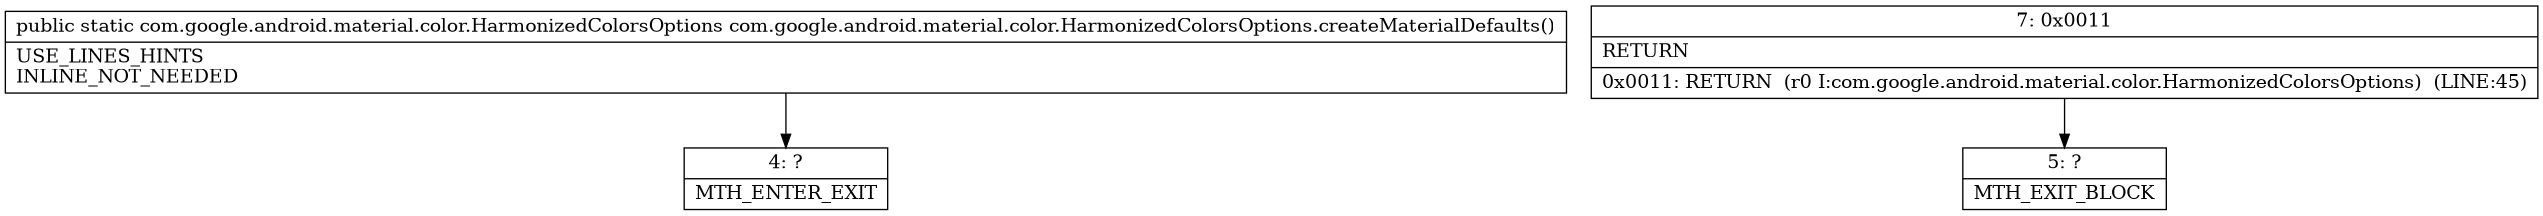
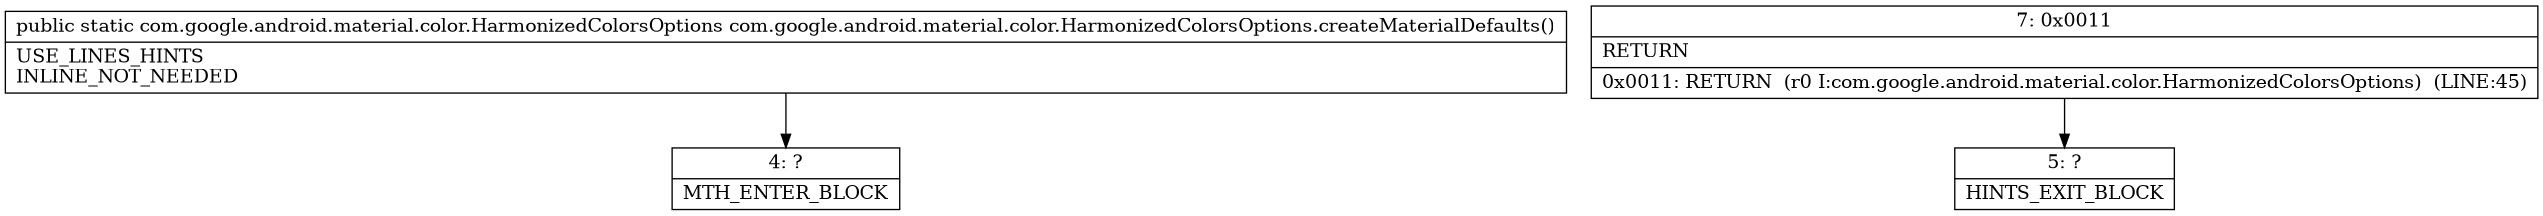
(786, 193) -> (786, 193)
(2065, 193) -> (2065, 193)
